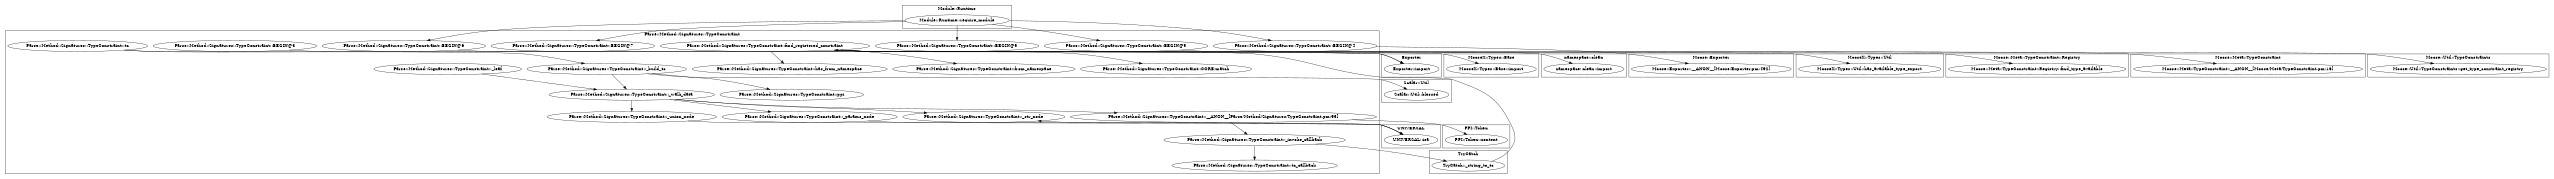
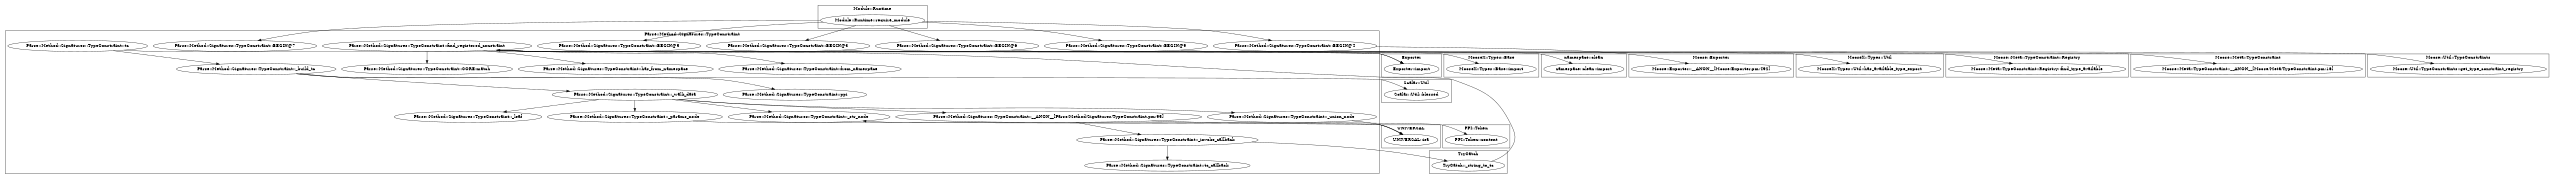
none -> (831, 33)
(538, 82) -> (553, 106)
